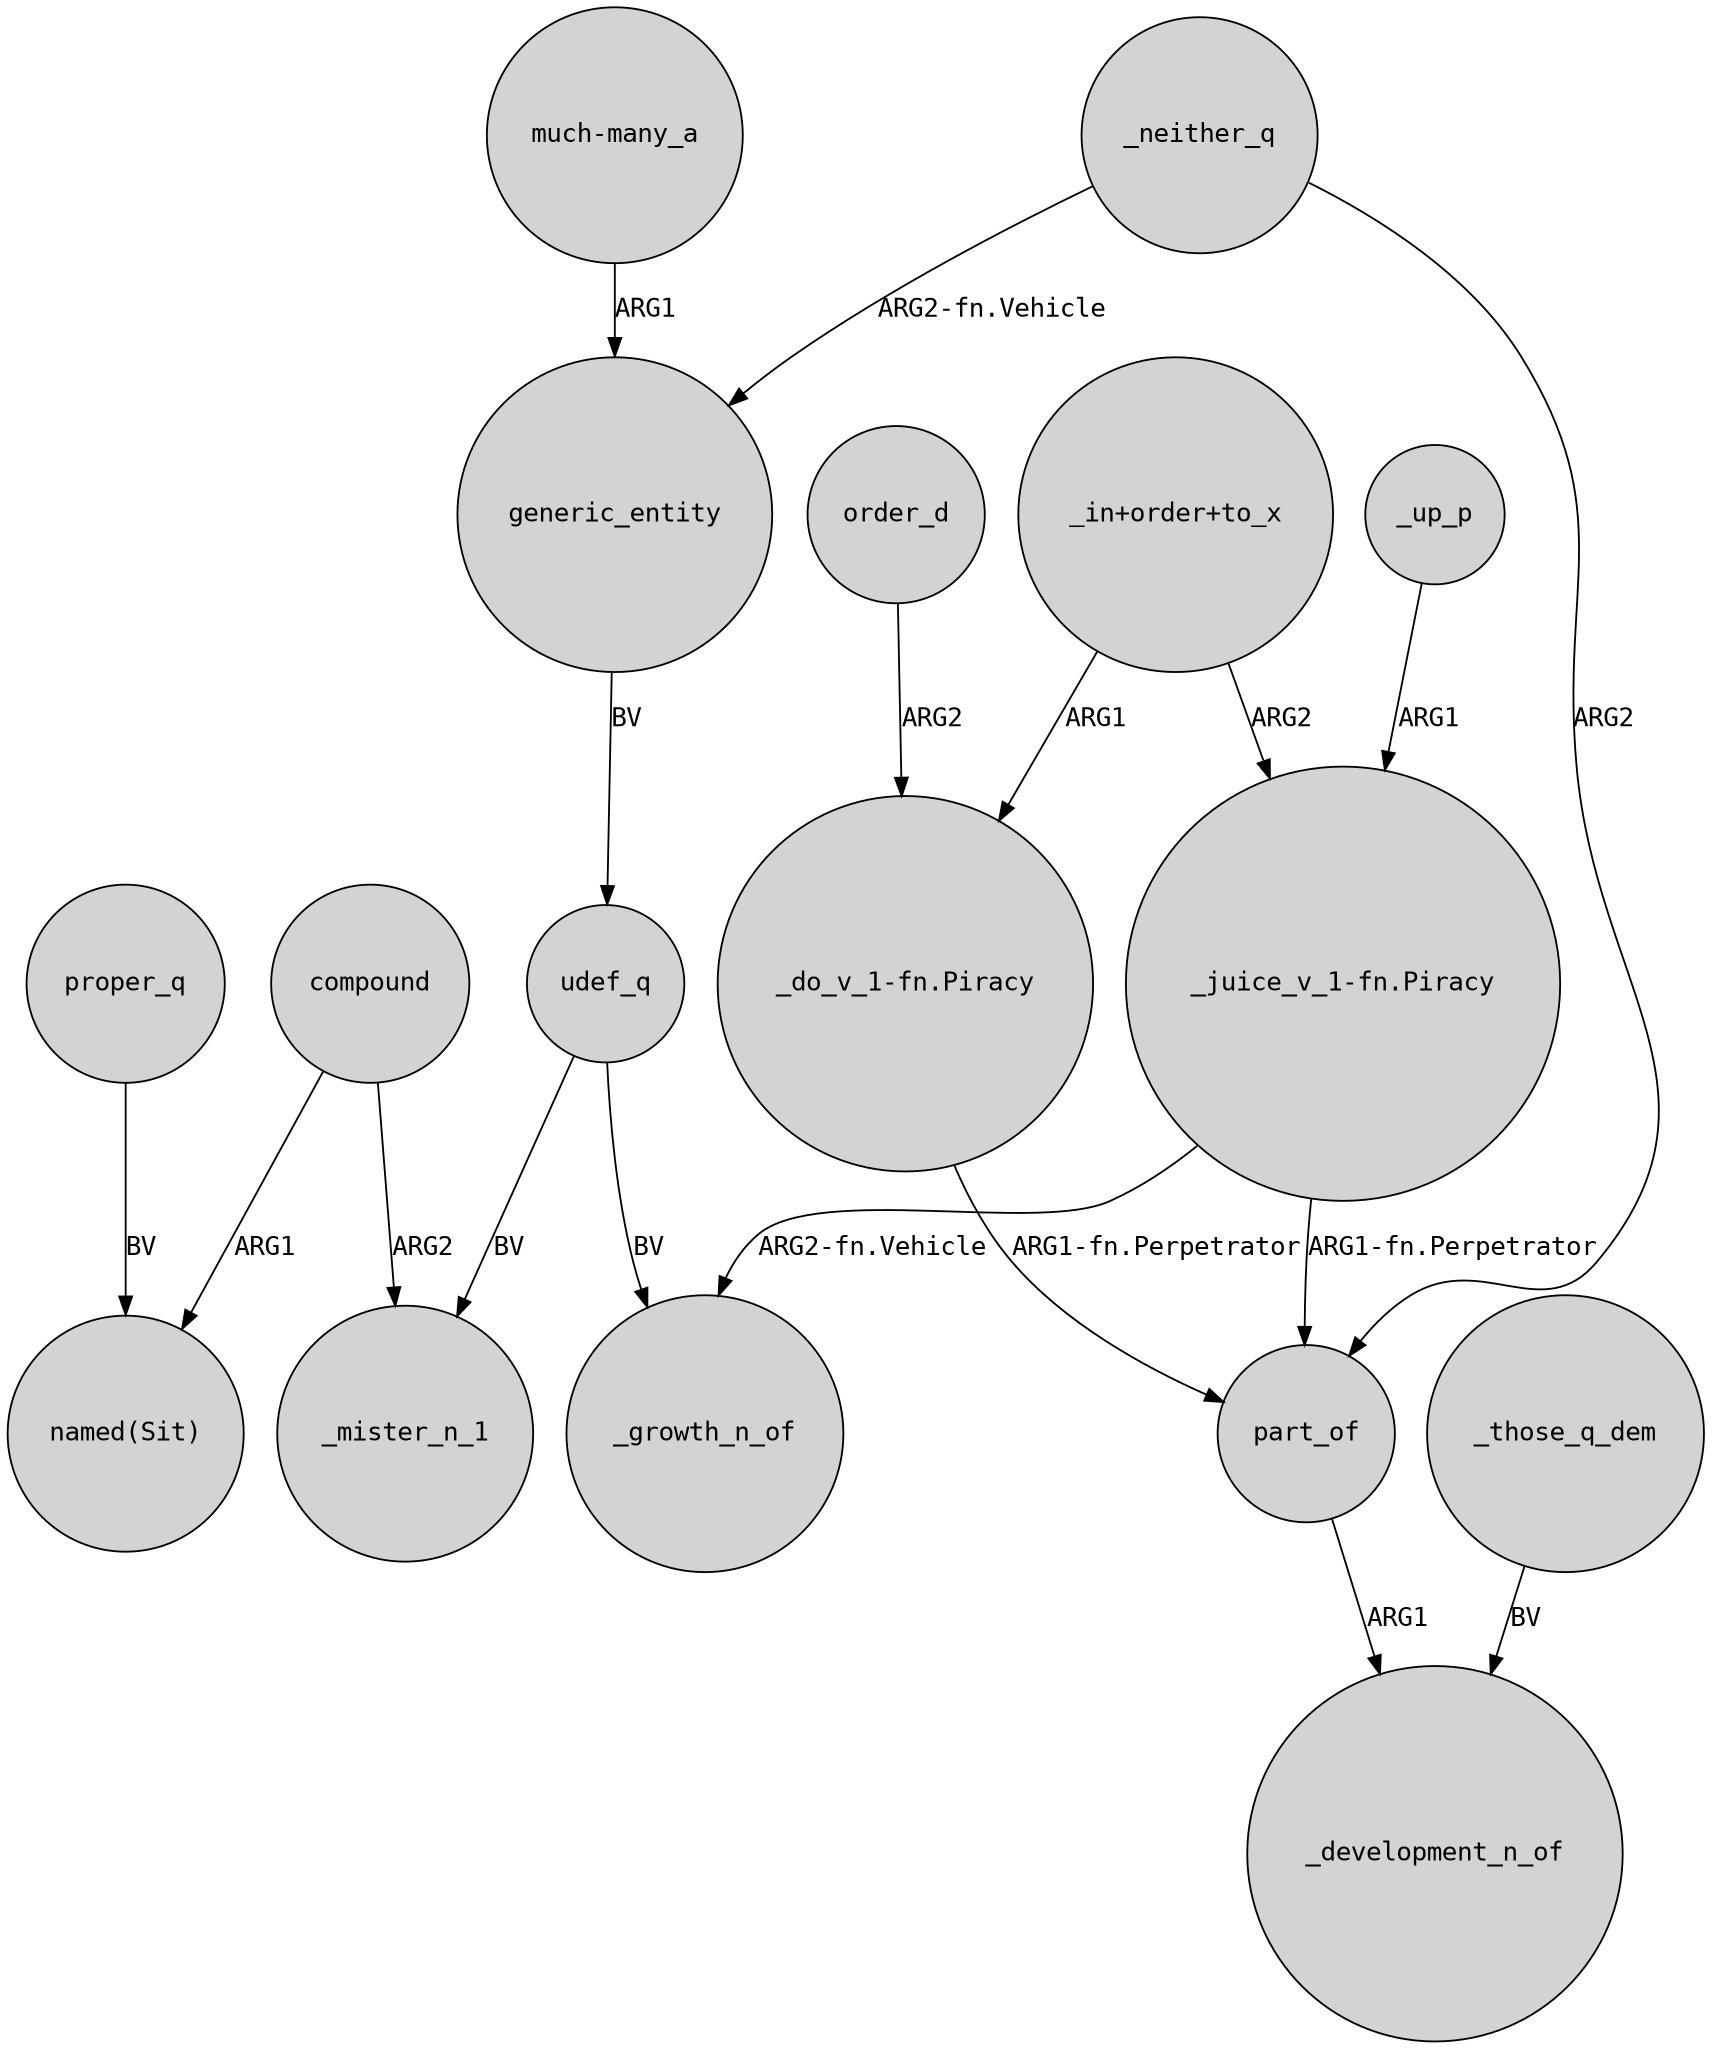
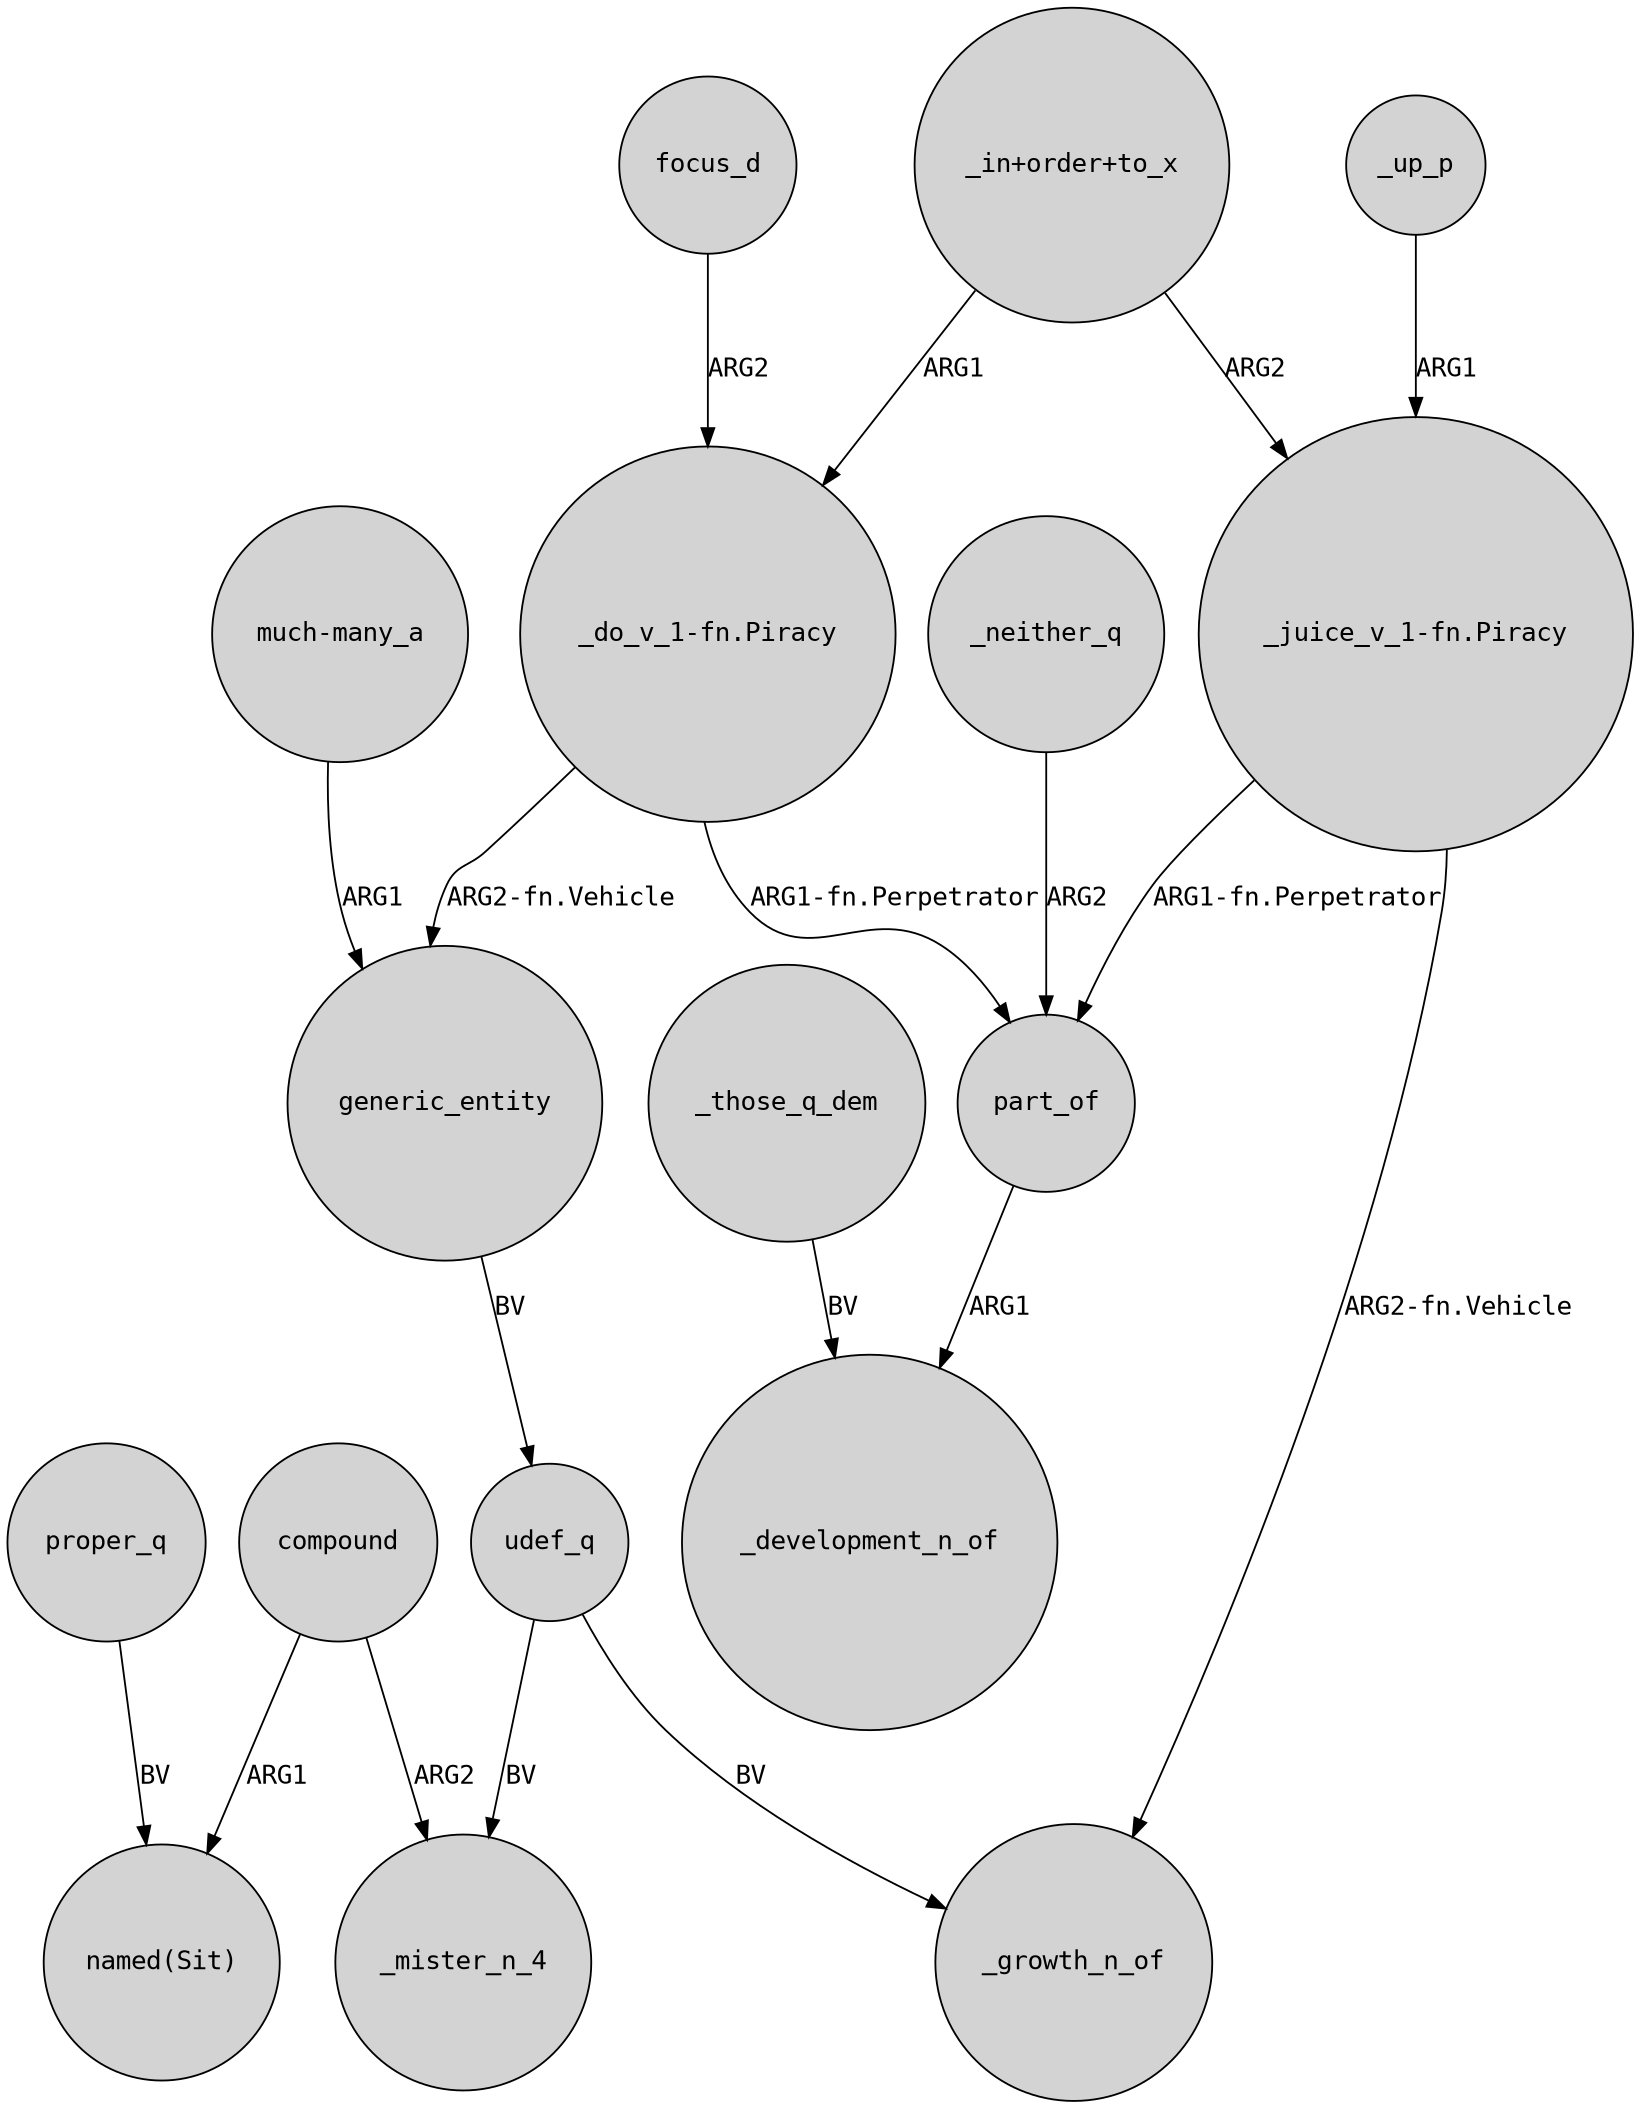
(912, 281) -> (495, 843)
(896, 515) -> (708, 165)
(405, 1434) -> (463, 1962)
